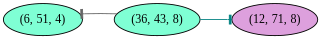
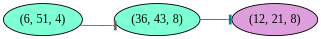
(101, 14) -> (96, 26)
(275, 20) -> (275, 20)
